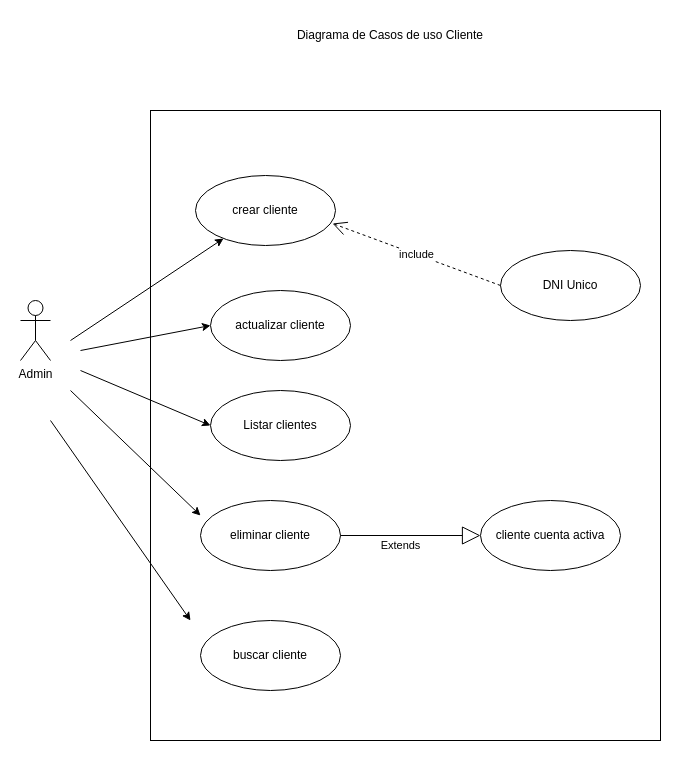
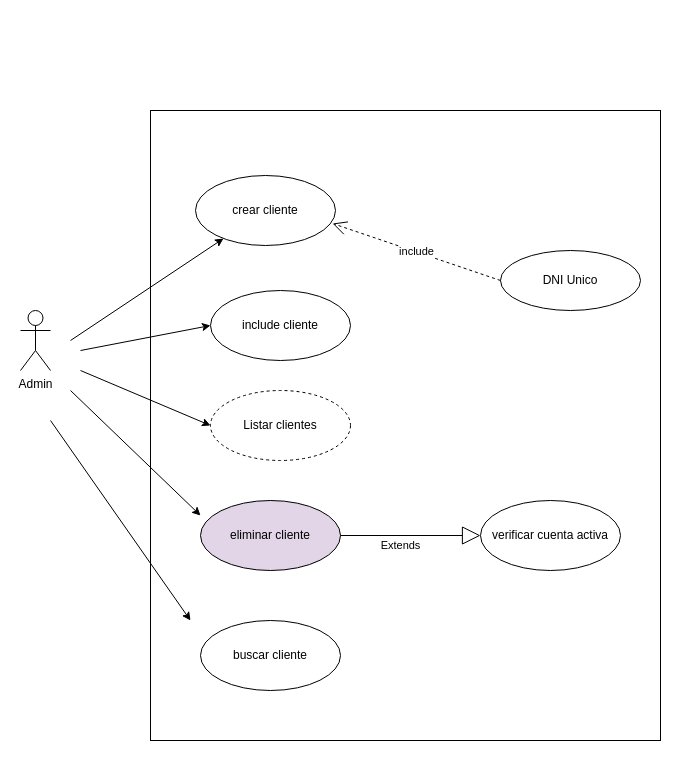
(391, 36) -> none
(571, 286) -> (571, 281)
(281, 326) -> (281, 326)
(36, 331) -> (36, 341)
(281, 426) -> (281, 426)
(271, 536) -> (271, 536)
(551, 536) -> (551, 536)
